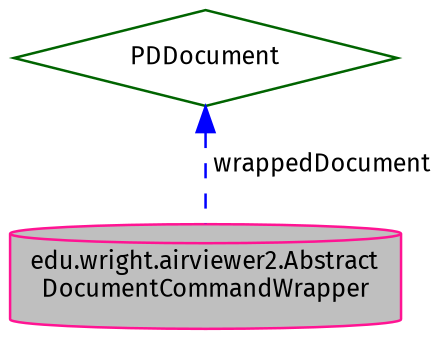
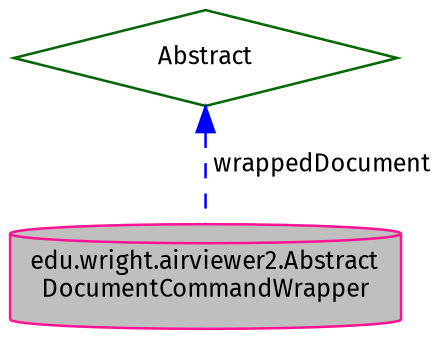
(206, 58) -> (206, 58)
